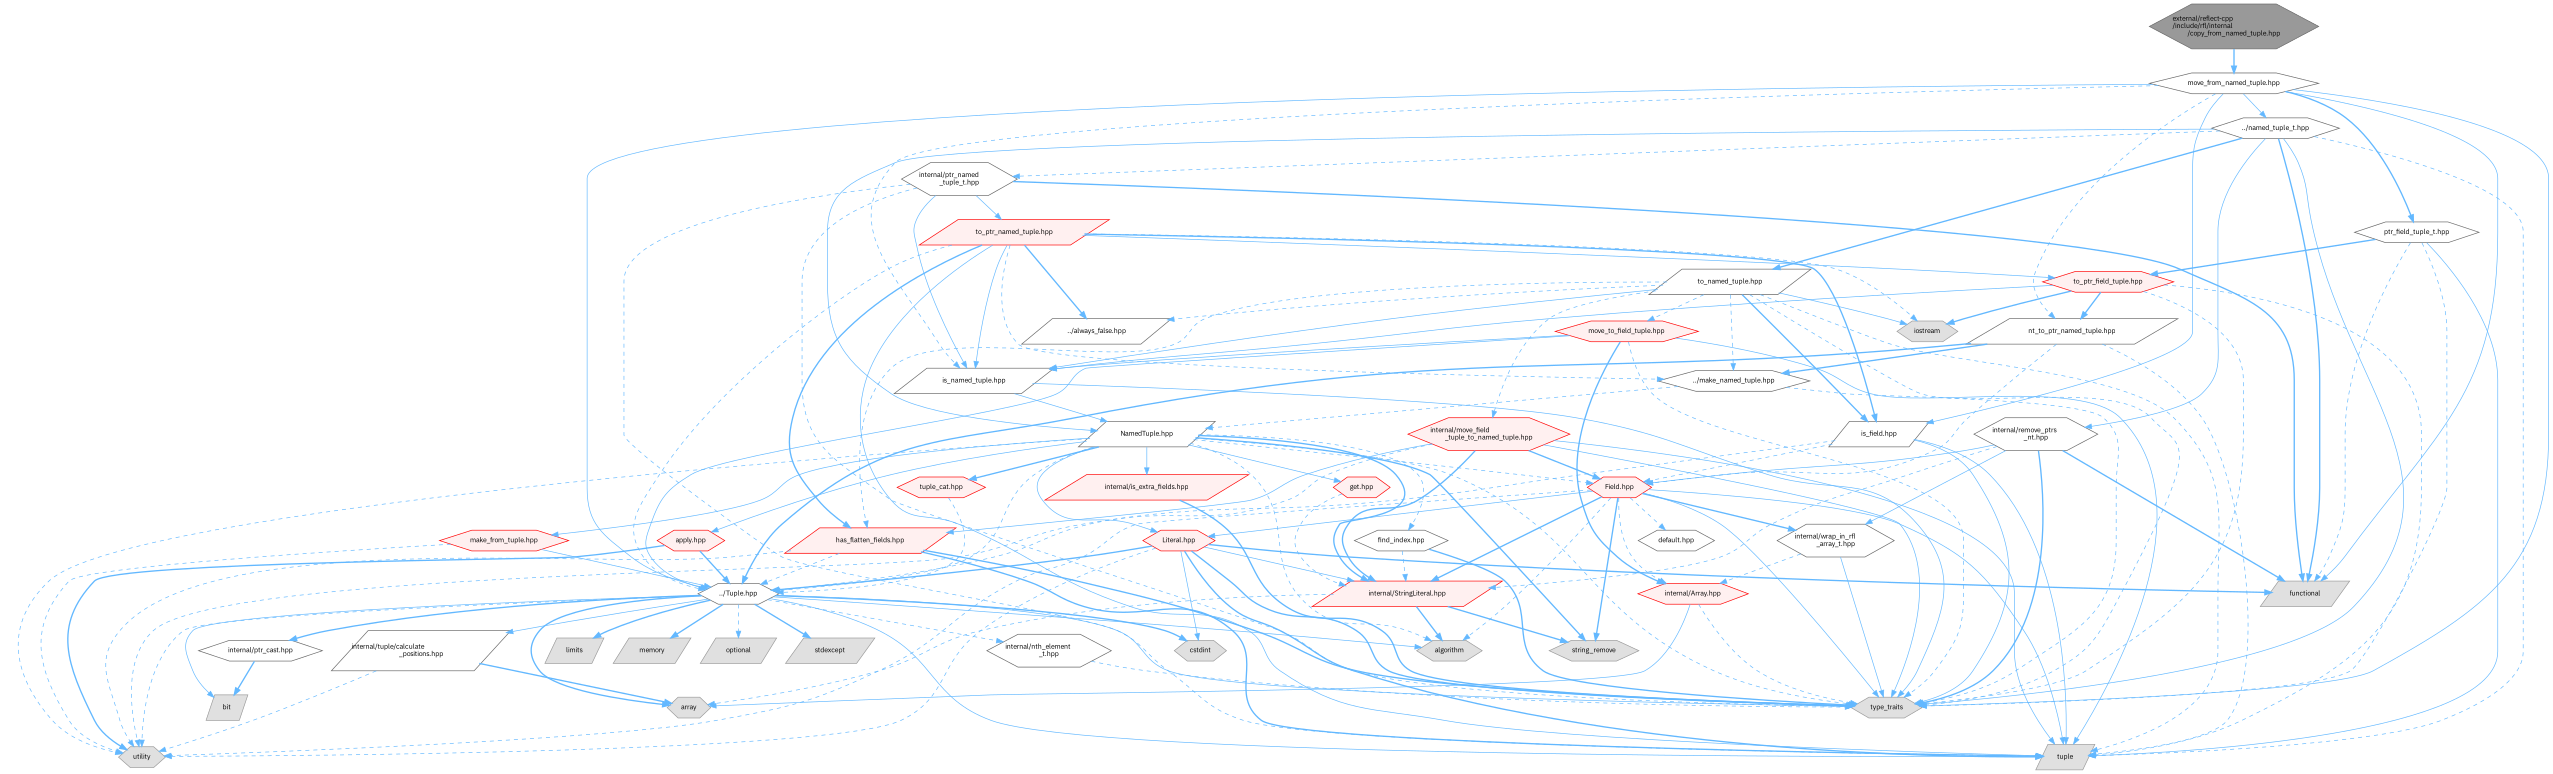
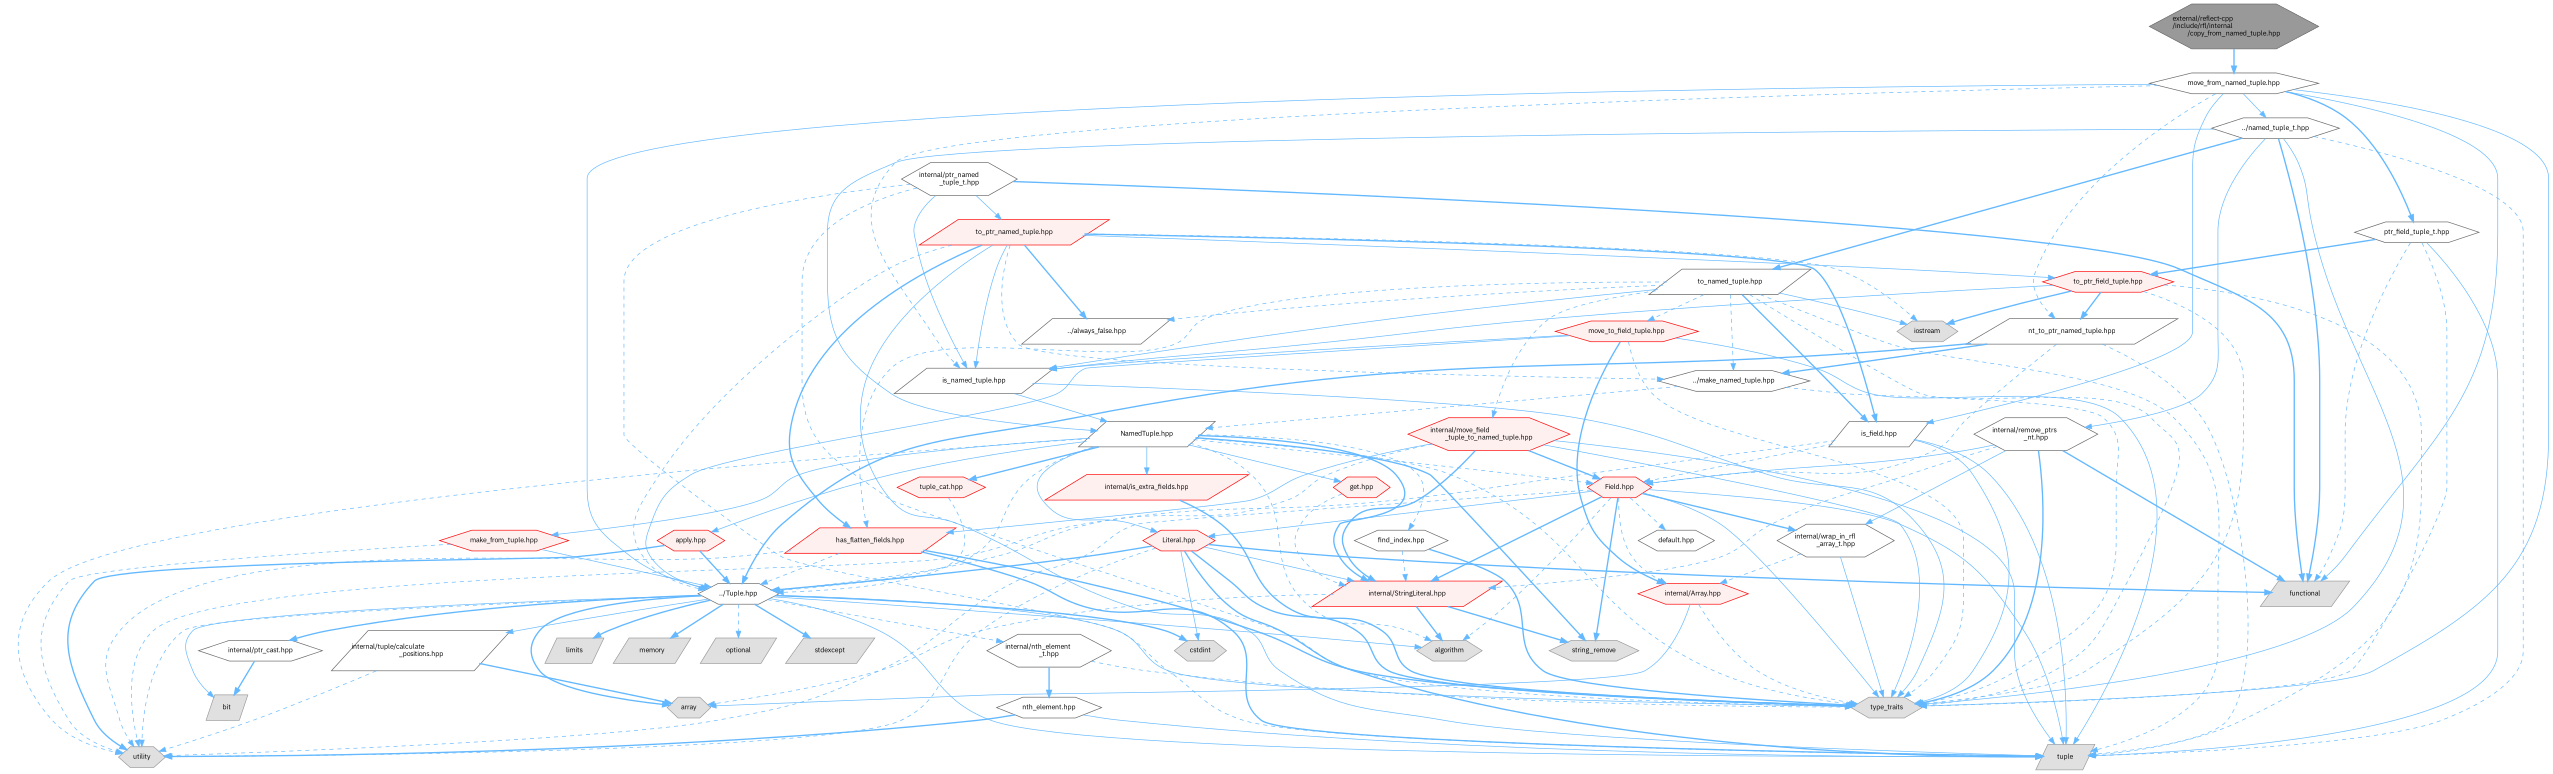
(1620, 154) -> none
none -> (1049, 708)
